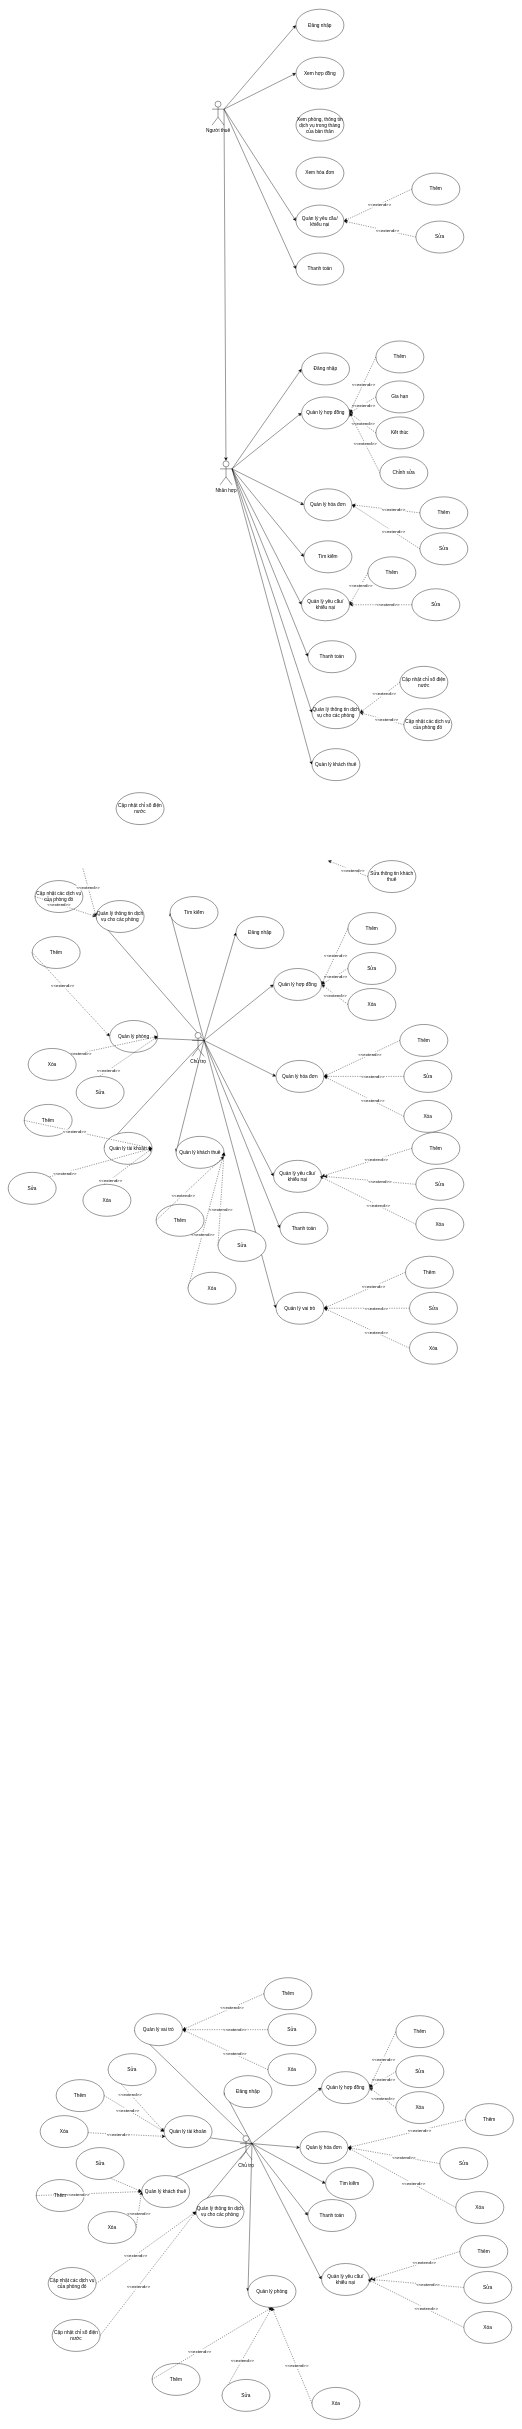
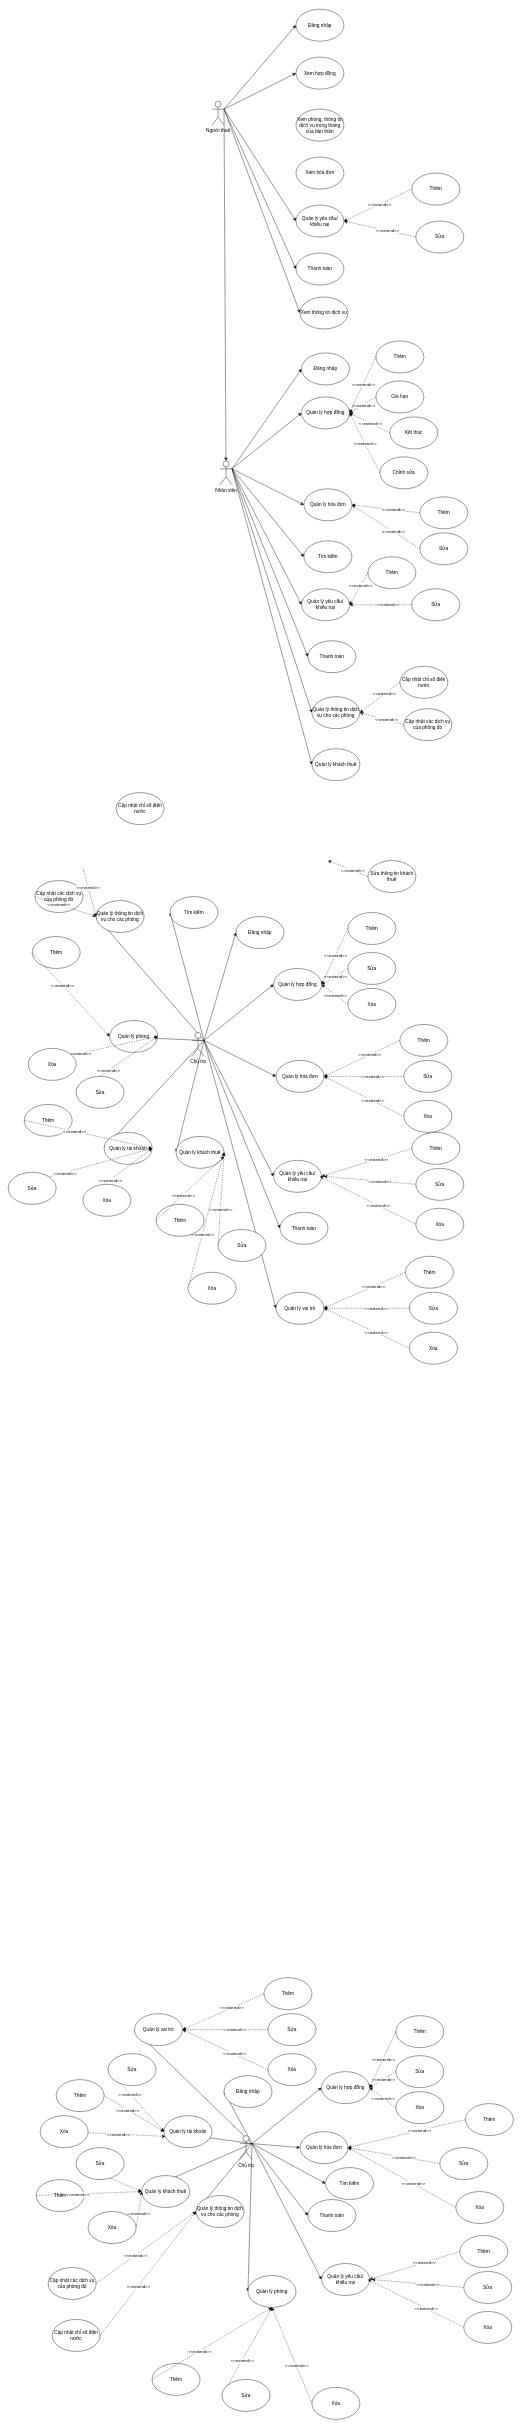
none -> (299, 309)
none -> (324, 312)
(400, 432) -> (414, 432)
(226, 490) -> (226, 490)
